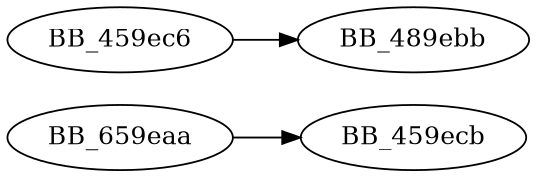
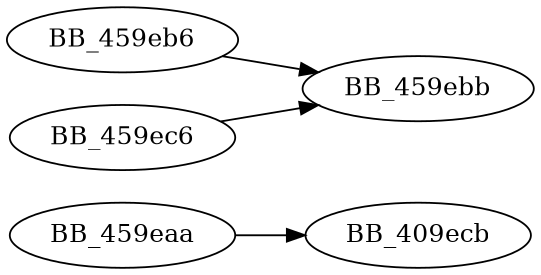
none -> (123, 40)
(413, 40) -> (418, 89)
(120, 138) -> (123, 235)
(413, 138) -> (418, 235)
